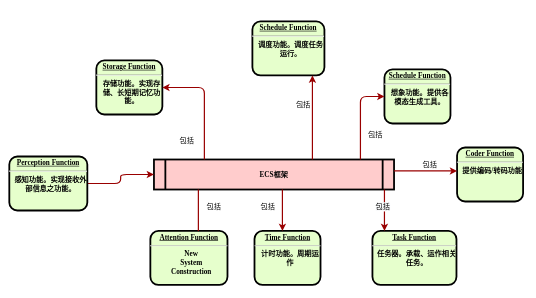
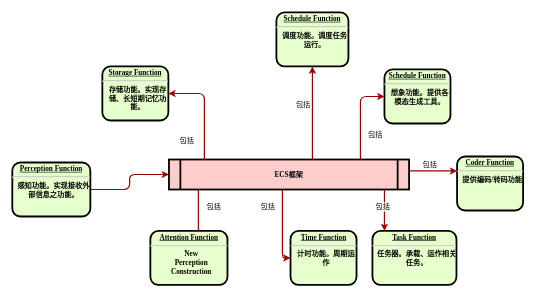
(288, 48) -> (312, 39)
(129, 87) -> (135, 93)
(274, 174) -> (289, 174)
(490, 174) -> (490, 183)
(48, 183) -> (51, 189)
(189, 231) -> (189, 231)
(287, 258) -> (323, 258)
